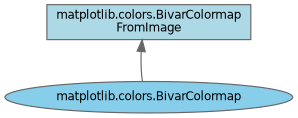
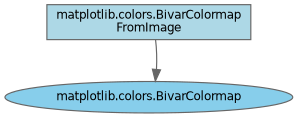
(141, 66) -> (157, 55)
